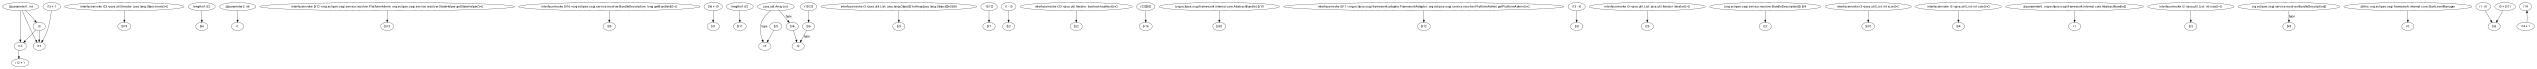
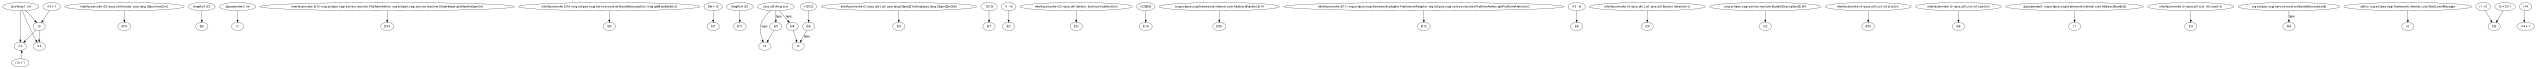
(21, 7) -> (21, 7)
none -> (776, 15)
(2527, 18) -> (2524, 15)
(49, 26) -> (46, 16)
(19, 53) -> (22, 56)
